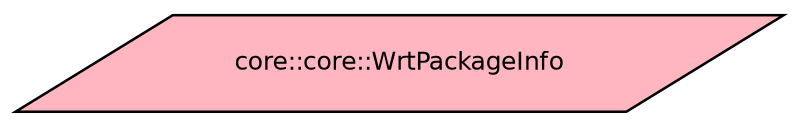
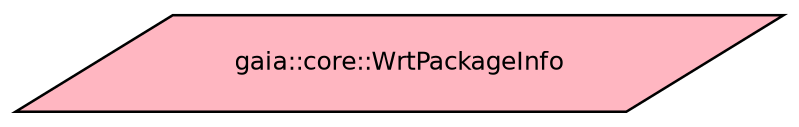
(400, 63) -> (400, 63)
